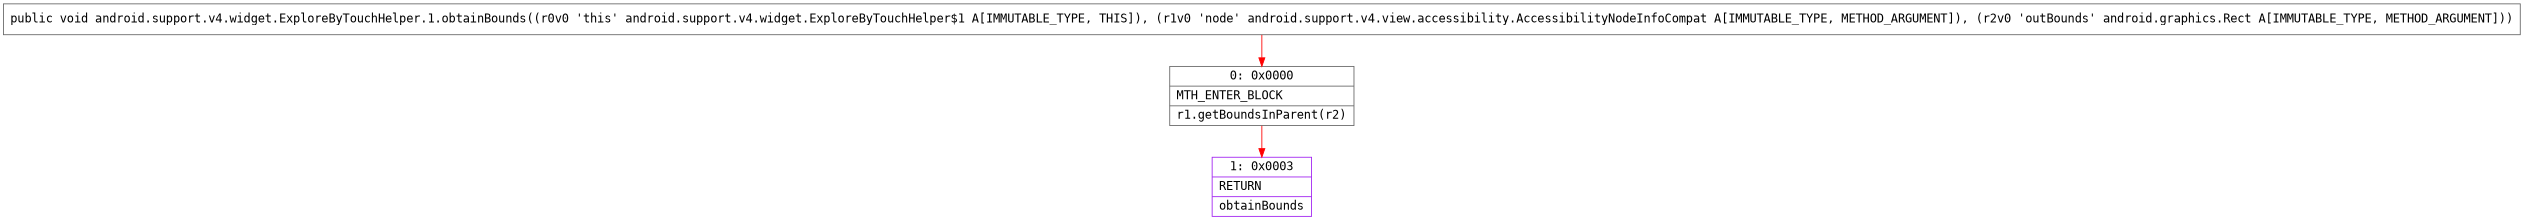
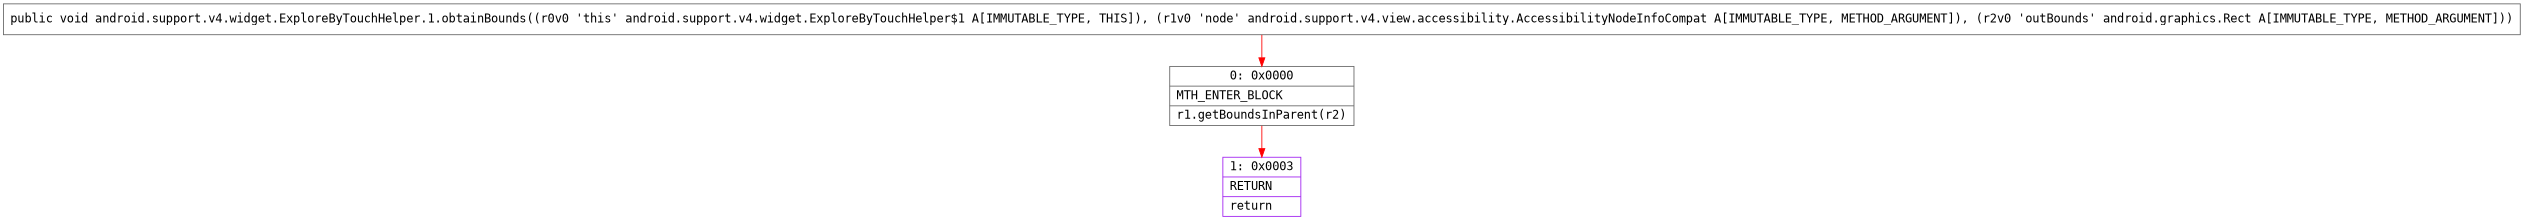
(1262, 206) -> (1251, 206)
